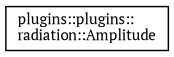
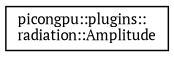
(87, 29) -> (87, 29)
